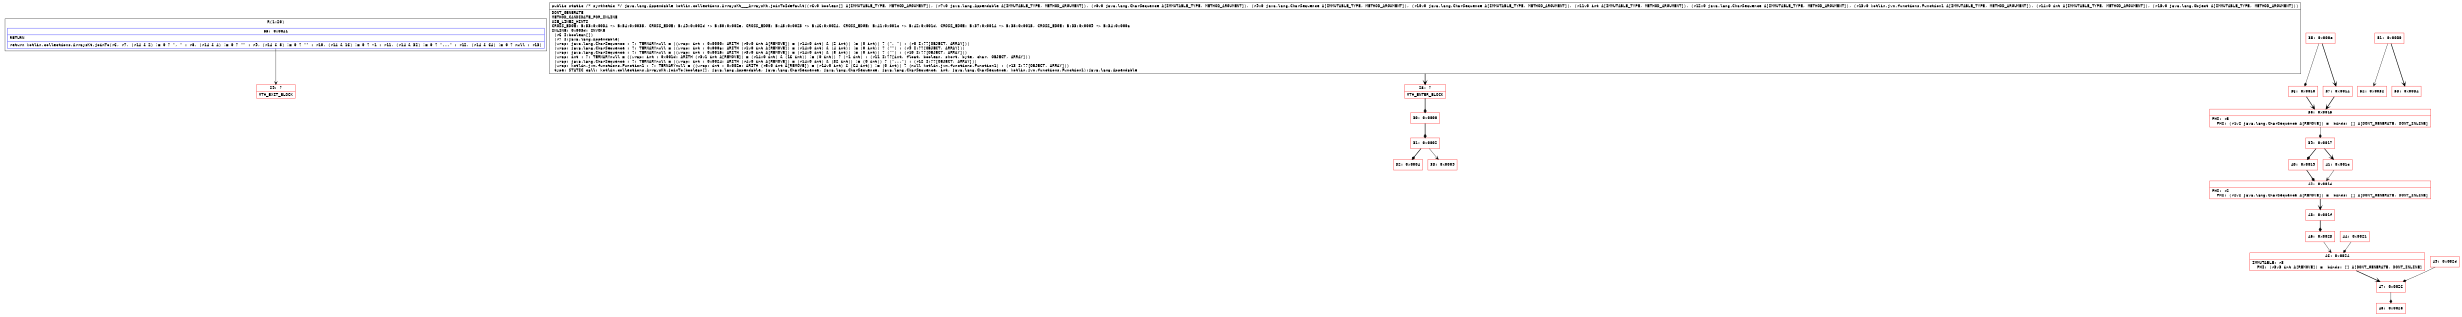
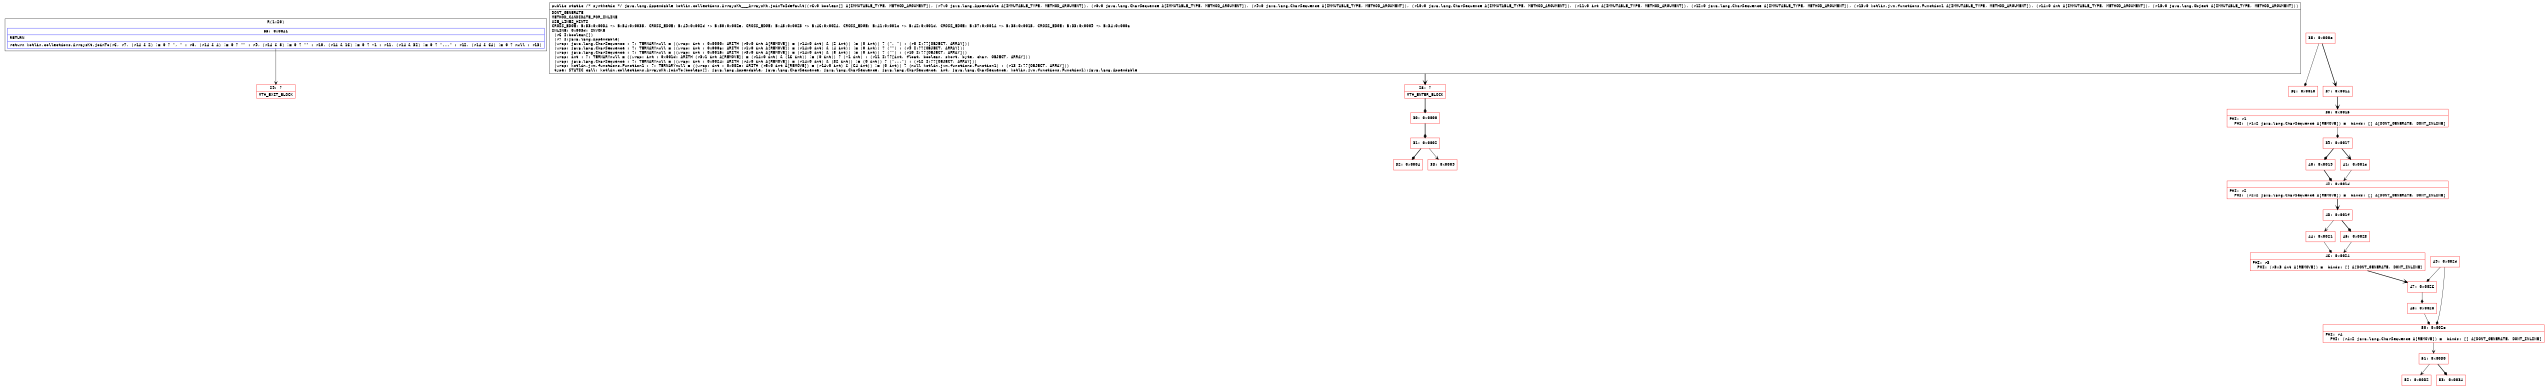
(2397, 63) -> (2441, 368)
(2310, 102) -> none
(2222, 119) -> (2239, 119)
none -> (2330, 225)
(2269, 263) -> (2262, 263)
none -> (2434, 334)
